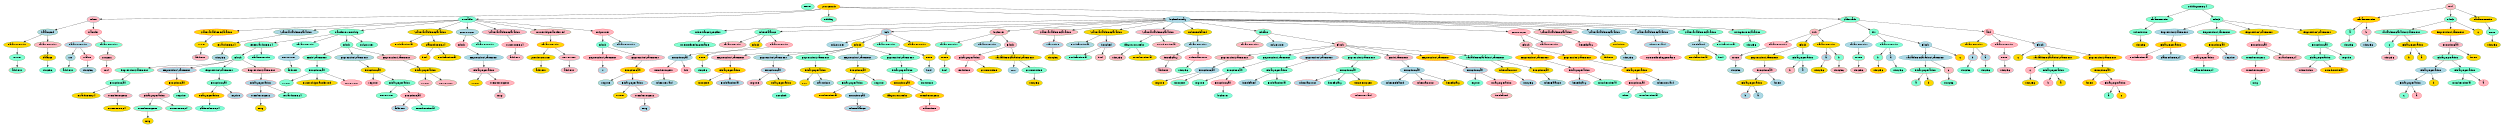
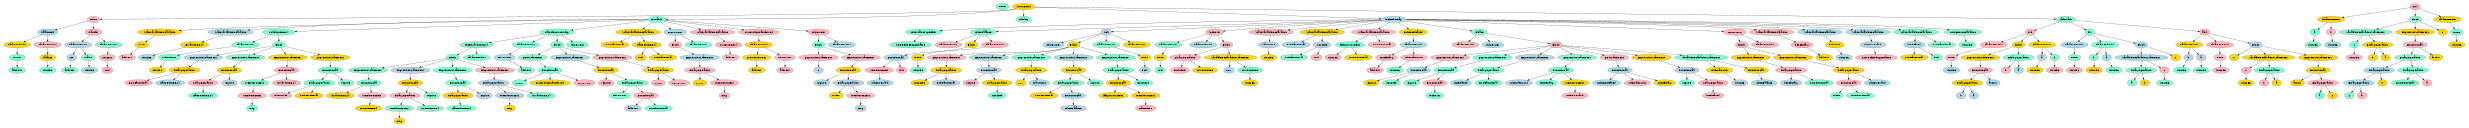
none -> (472, 26)
(87, 58) -> (88, 58)
